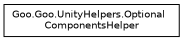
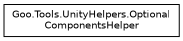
(92, 21) -> (92, 21)
